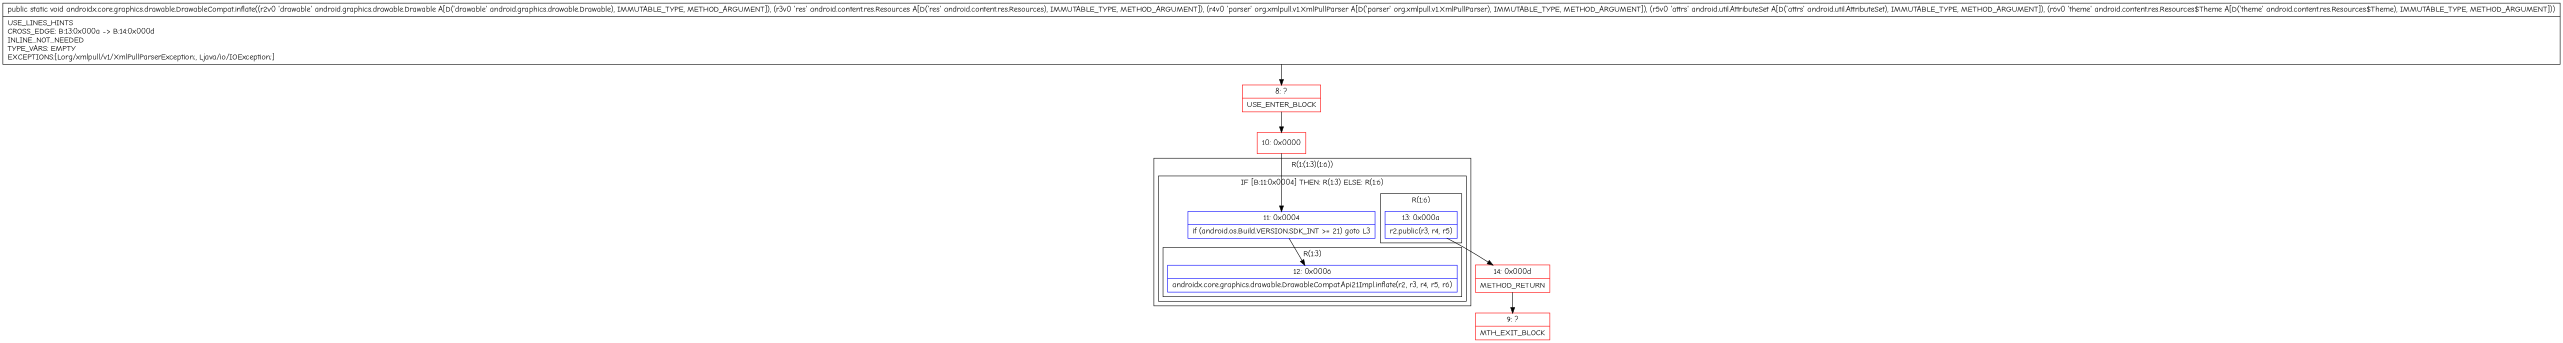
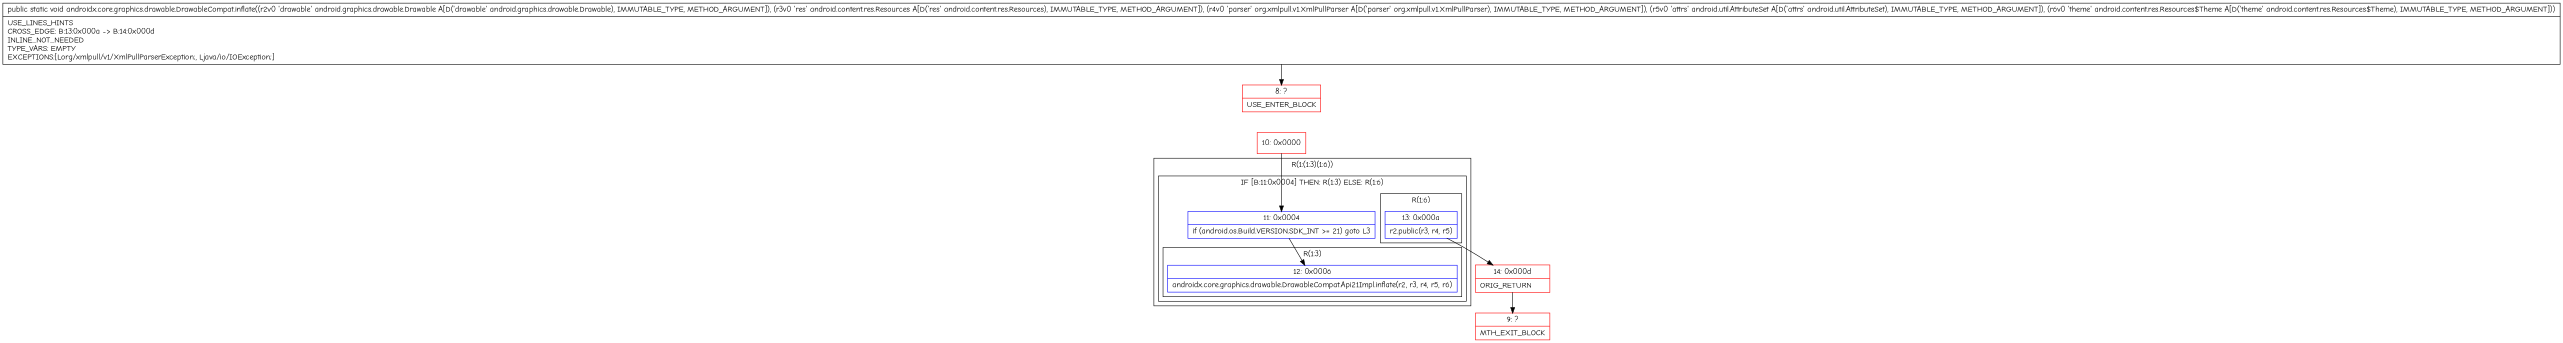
(1281, 119) -> none
(1513, 285) -> (1506, 285)
